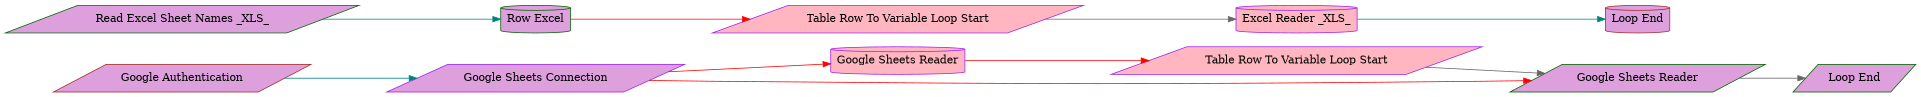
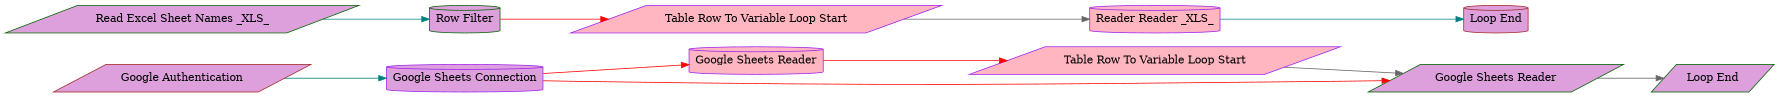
(536, 19) -> (465, 19)
(1297, 19) -> (1155, 19)
(536, 78) -> (465, 78)
